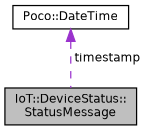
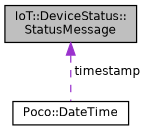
(71, 65) -> (71, 78)
